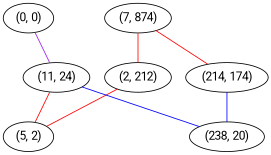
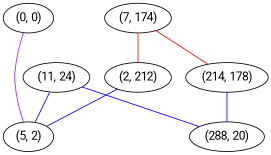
(138, 18) -> (138, 18)
(42, 48) -> (15, 77)
(227, 77) -> (227, 77)
(42, 107) -> (42, 107)
(82, 108) -> (82, 108)
(227, 137) -> (227, 137)
